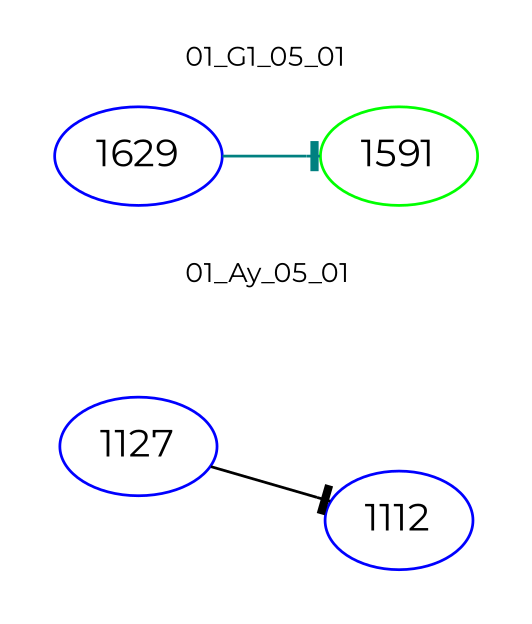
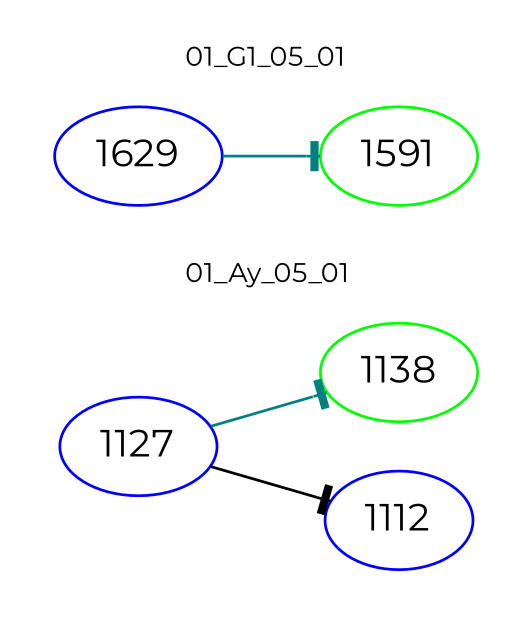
none -> (399, 372)
